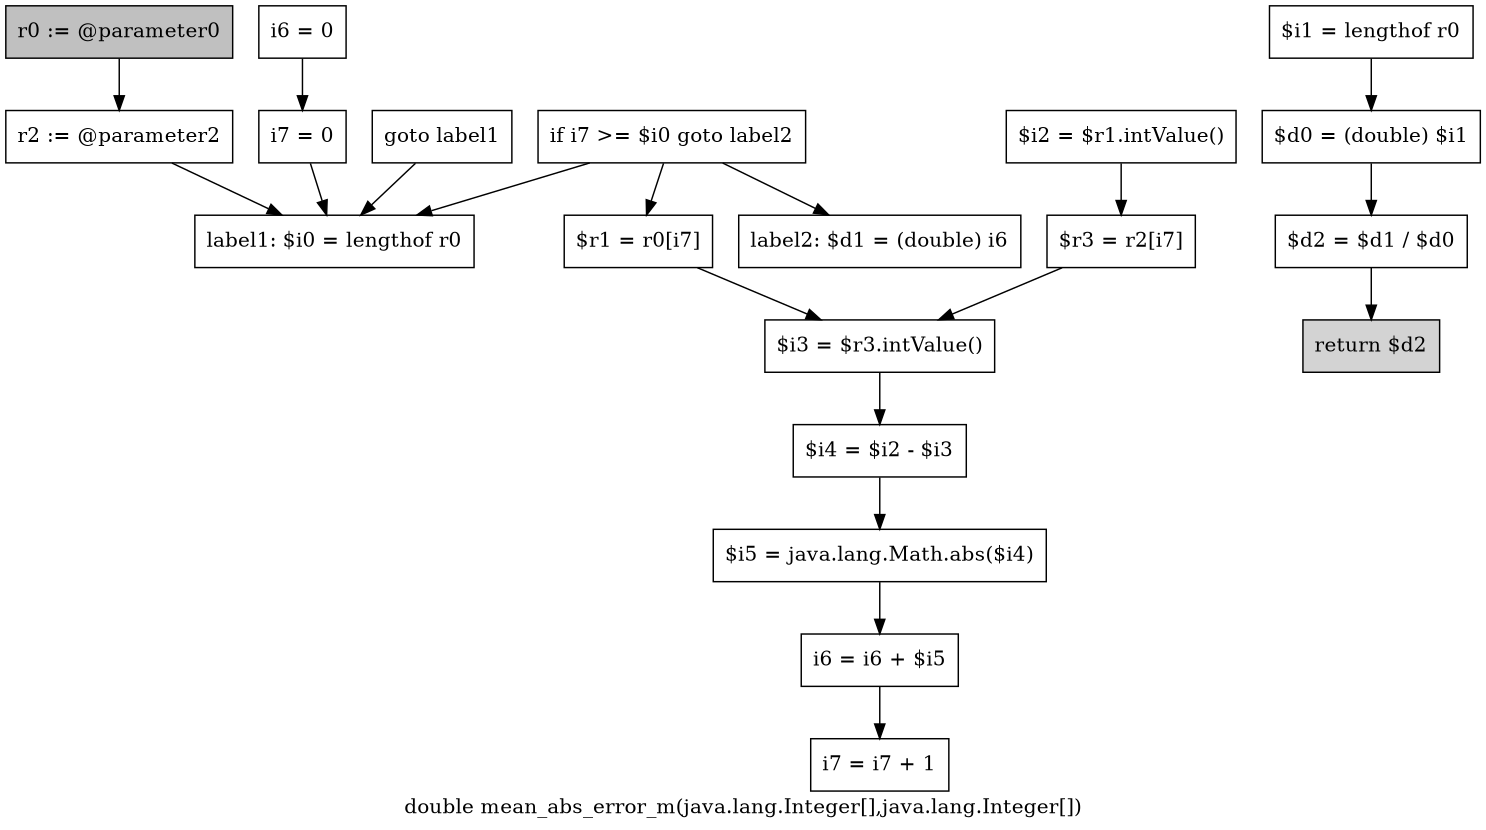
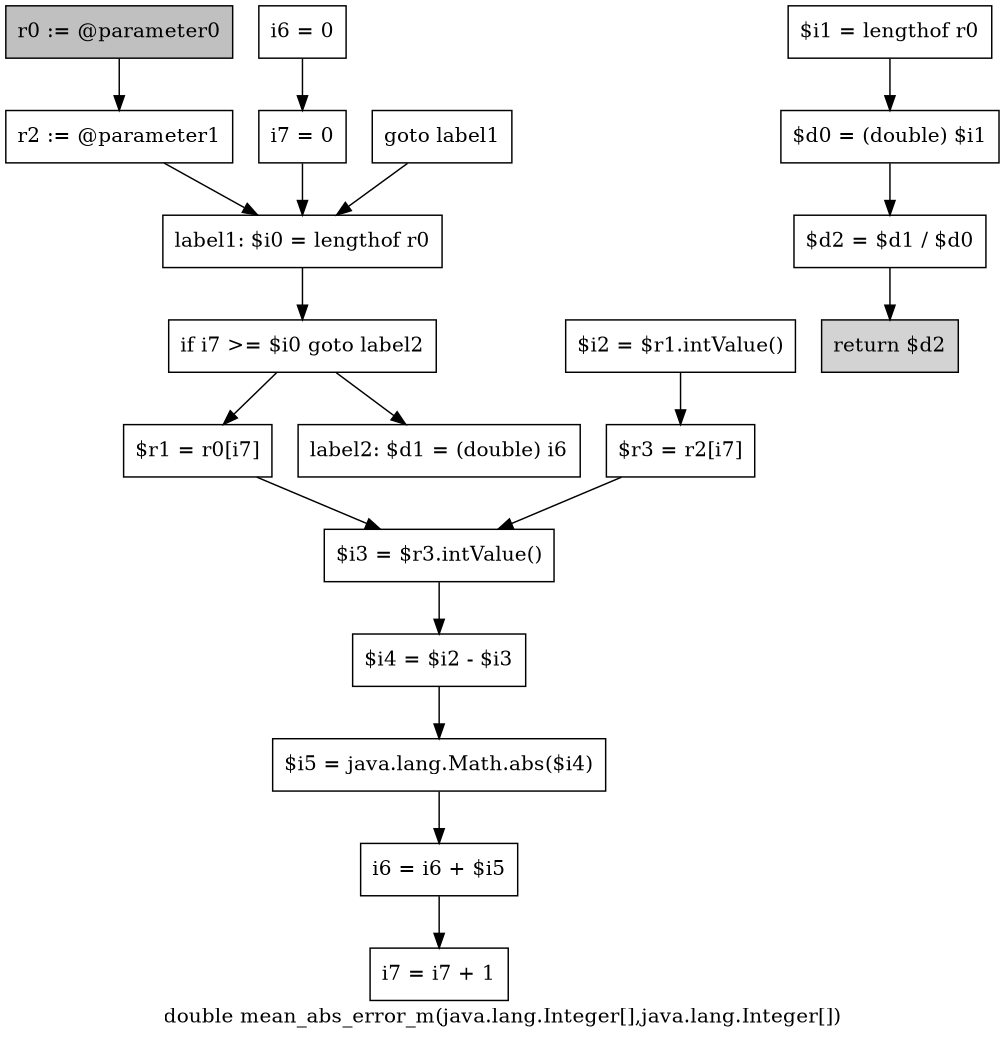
(119, 137) -> (119, 137)
(511, 187) -> (302, 287)
